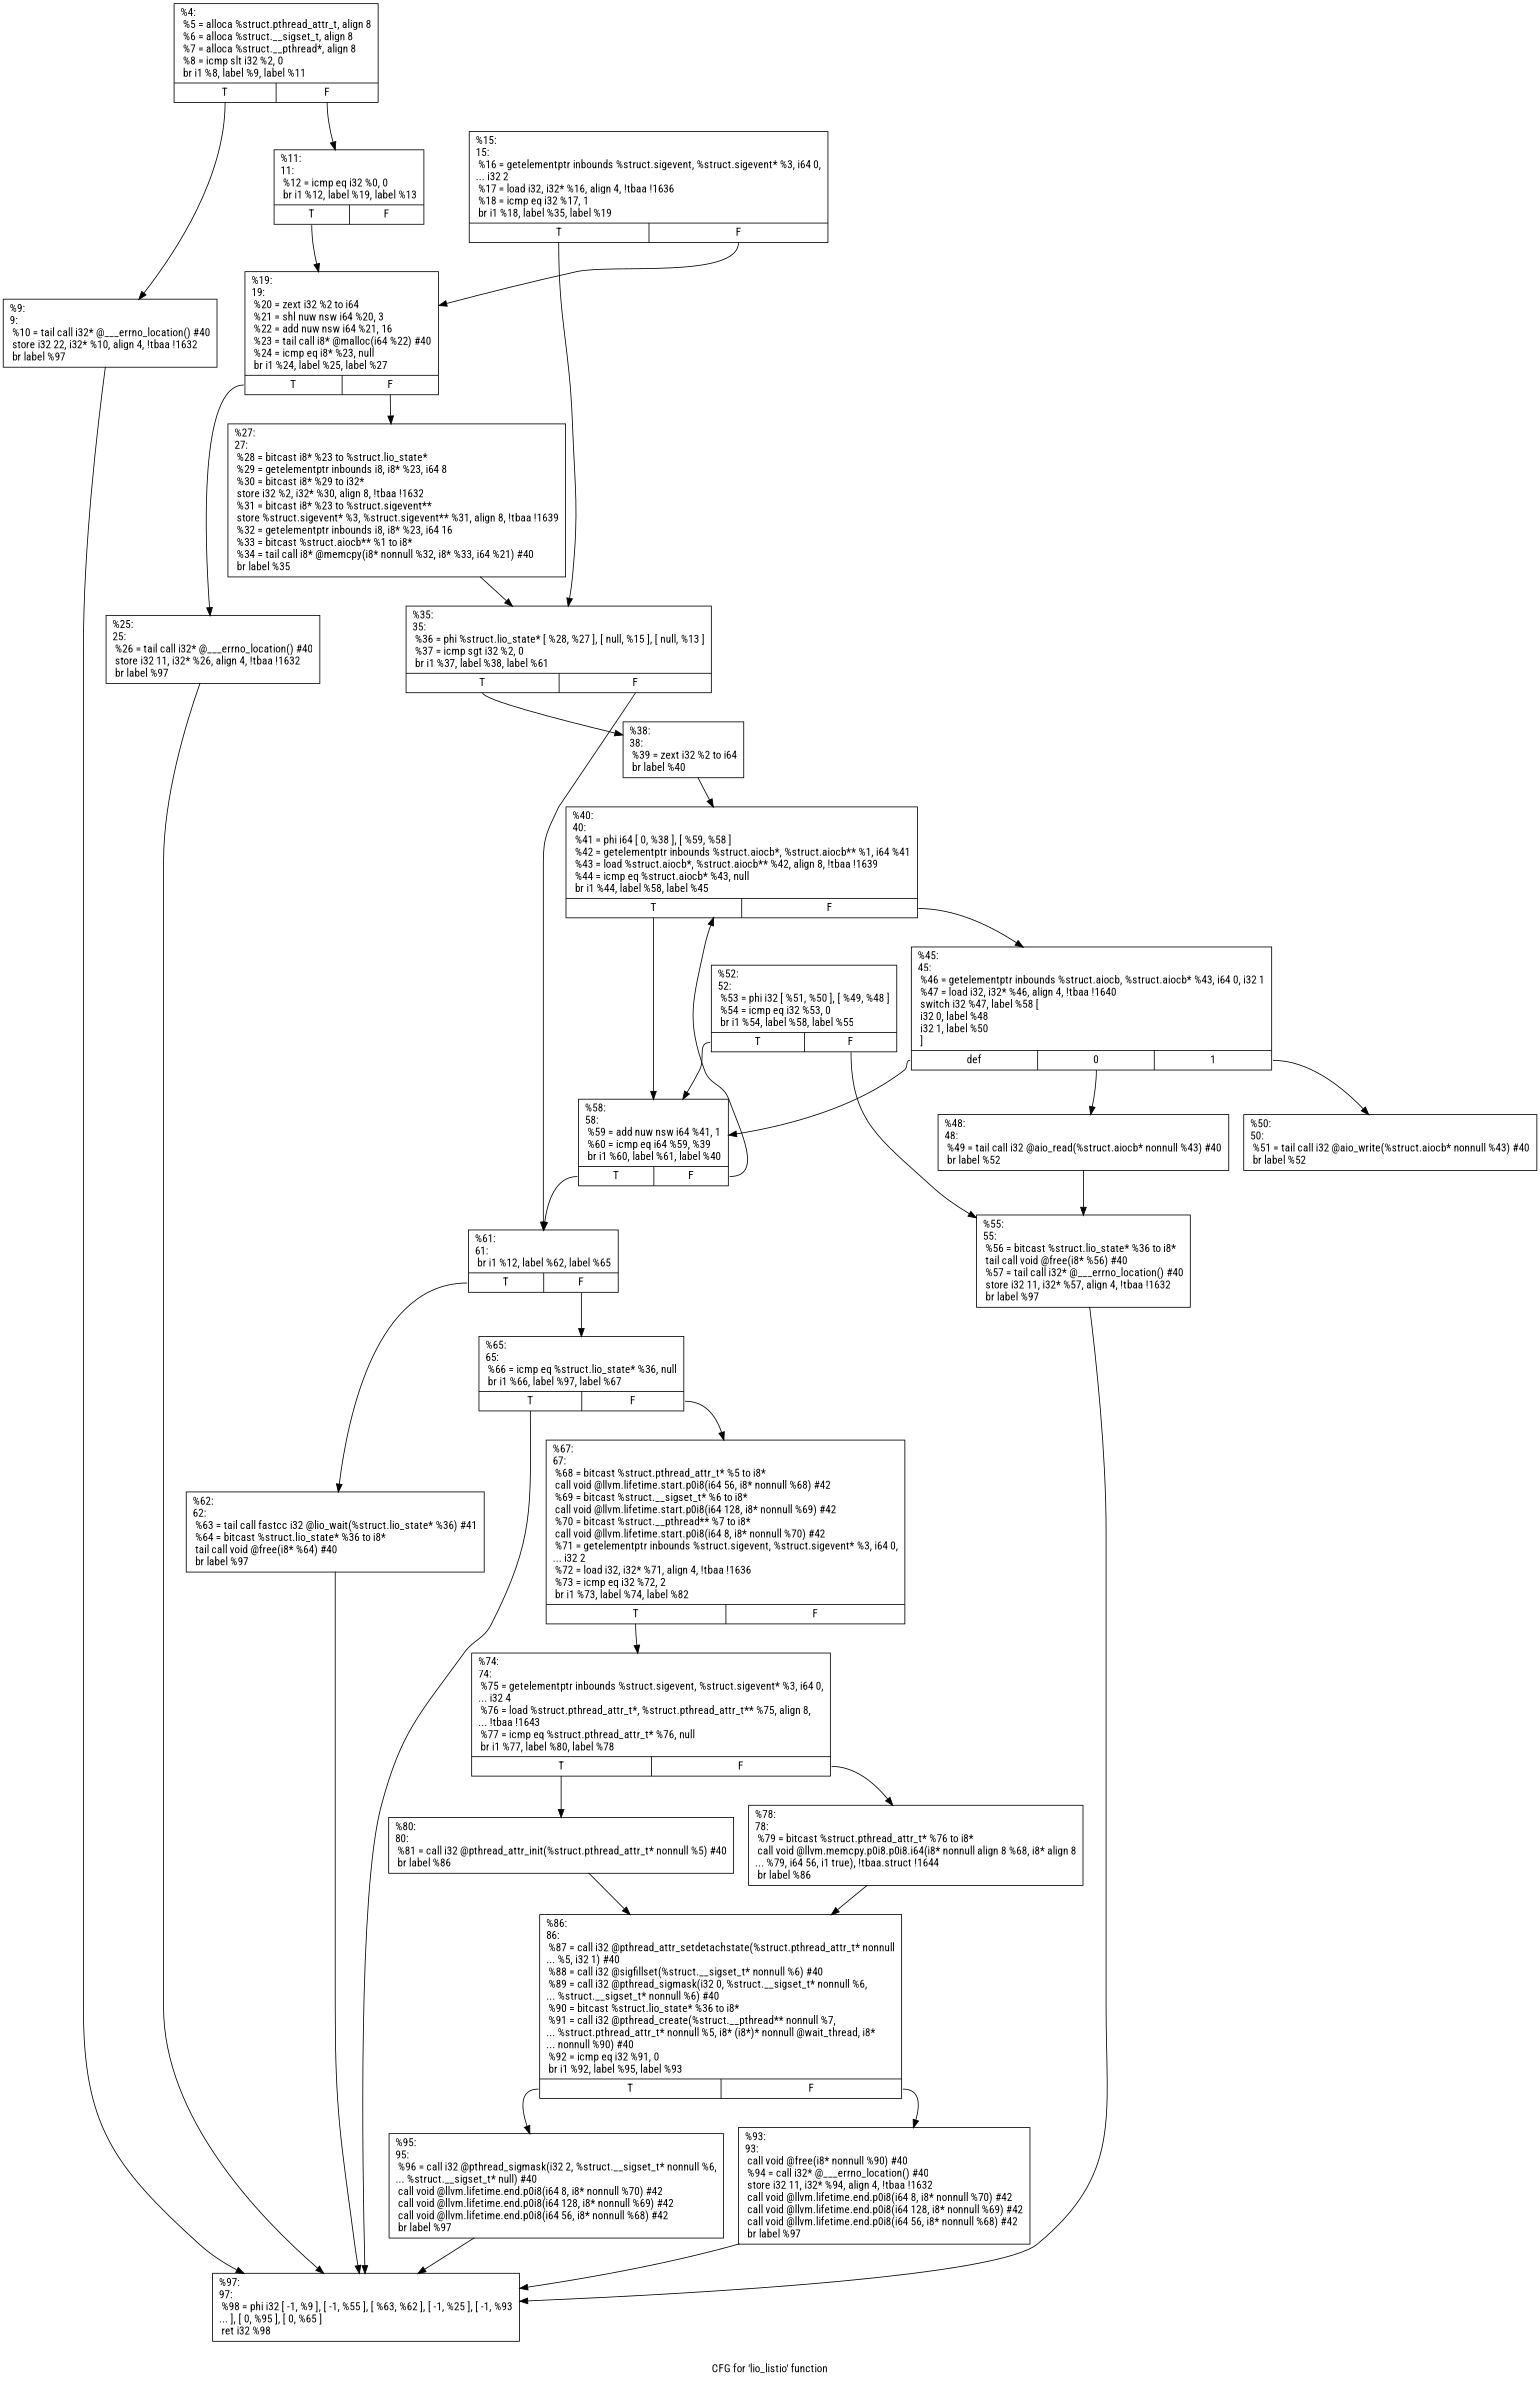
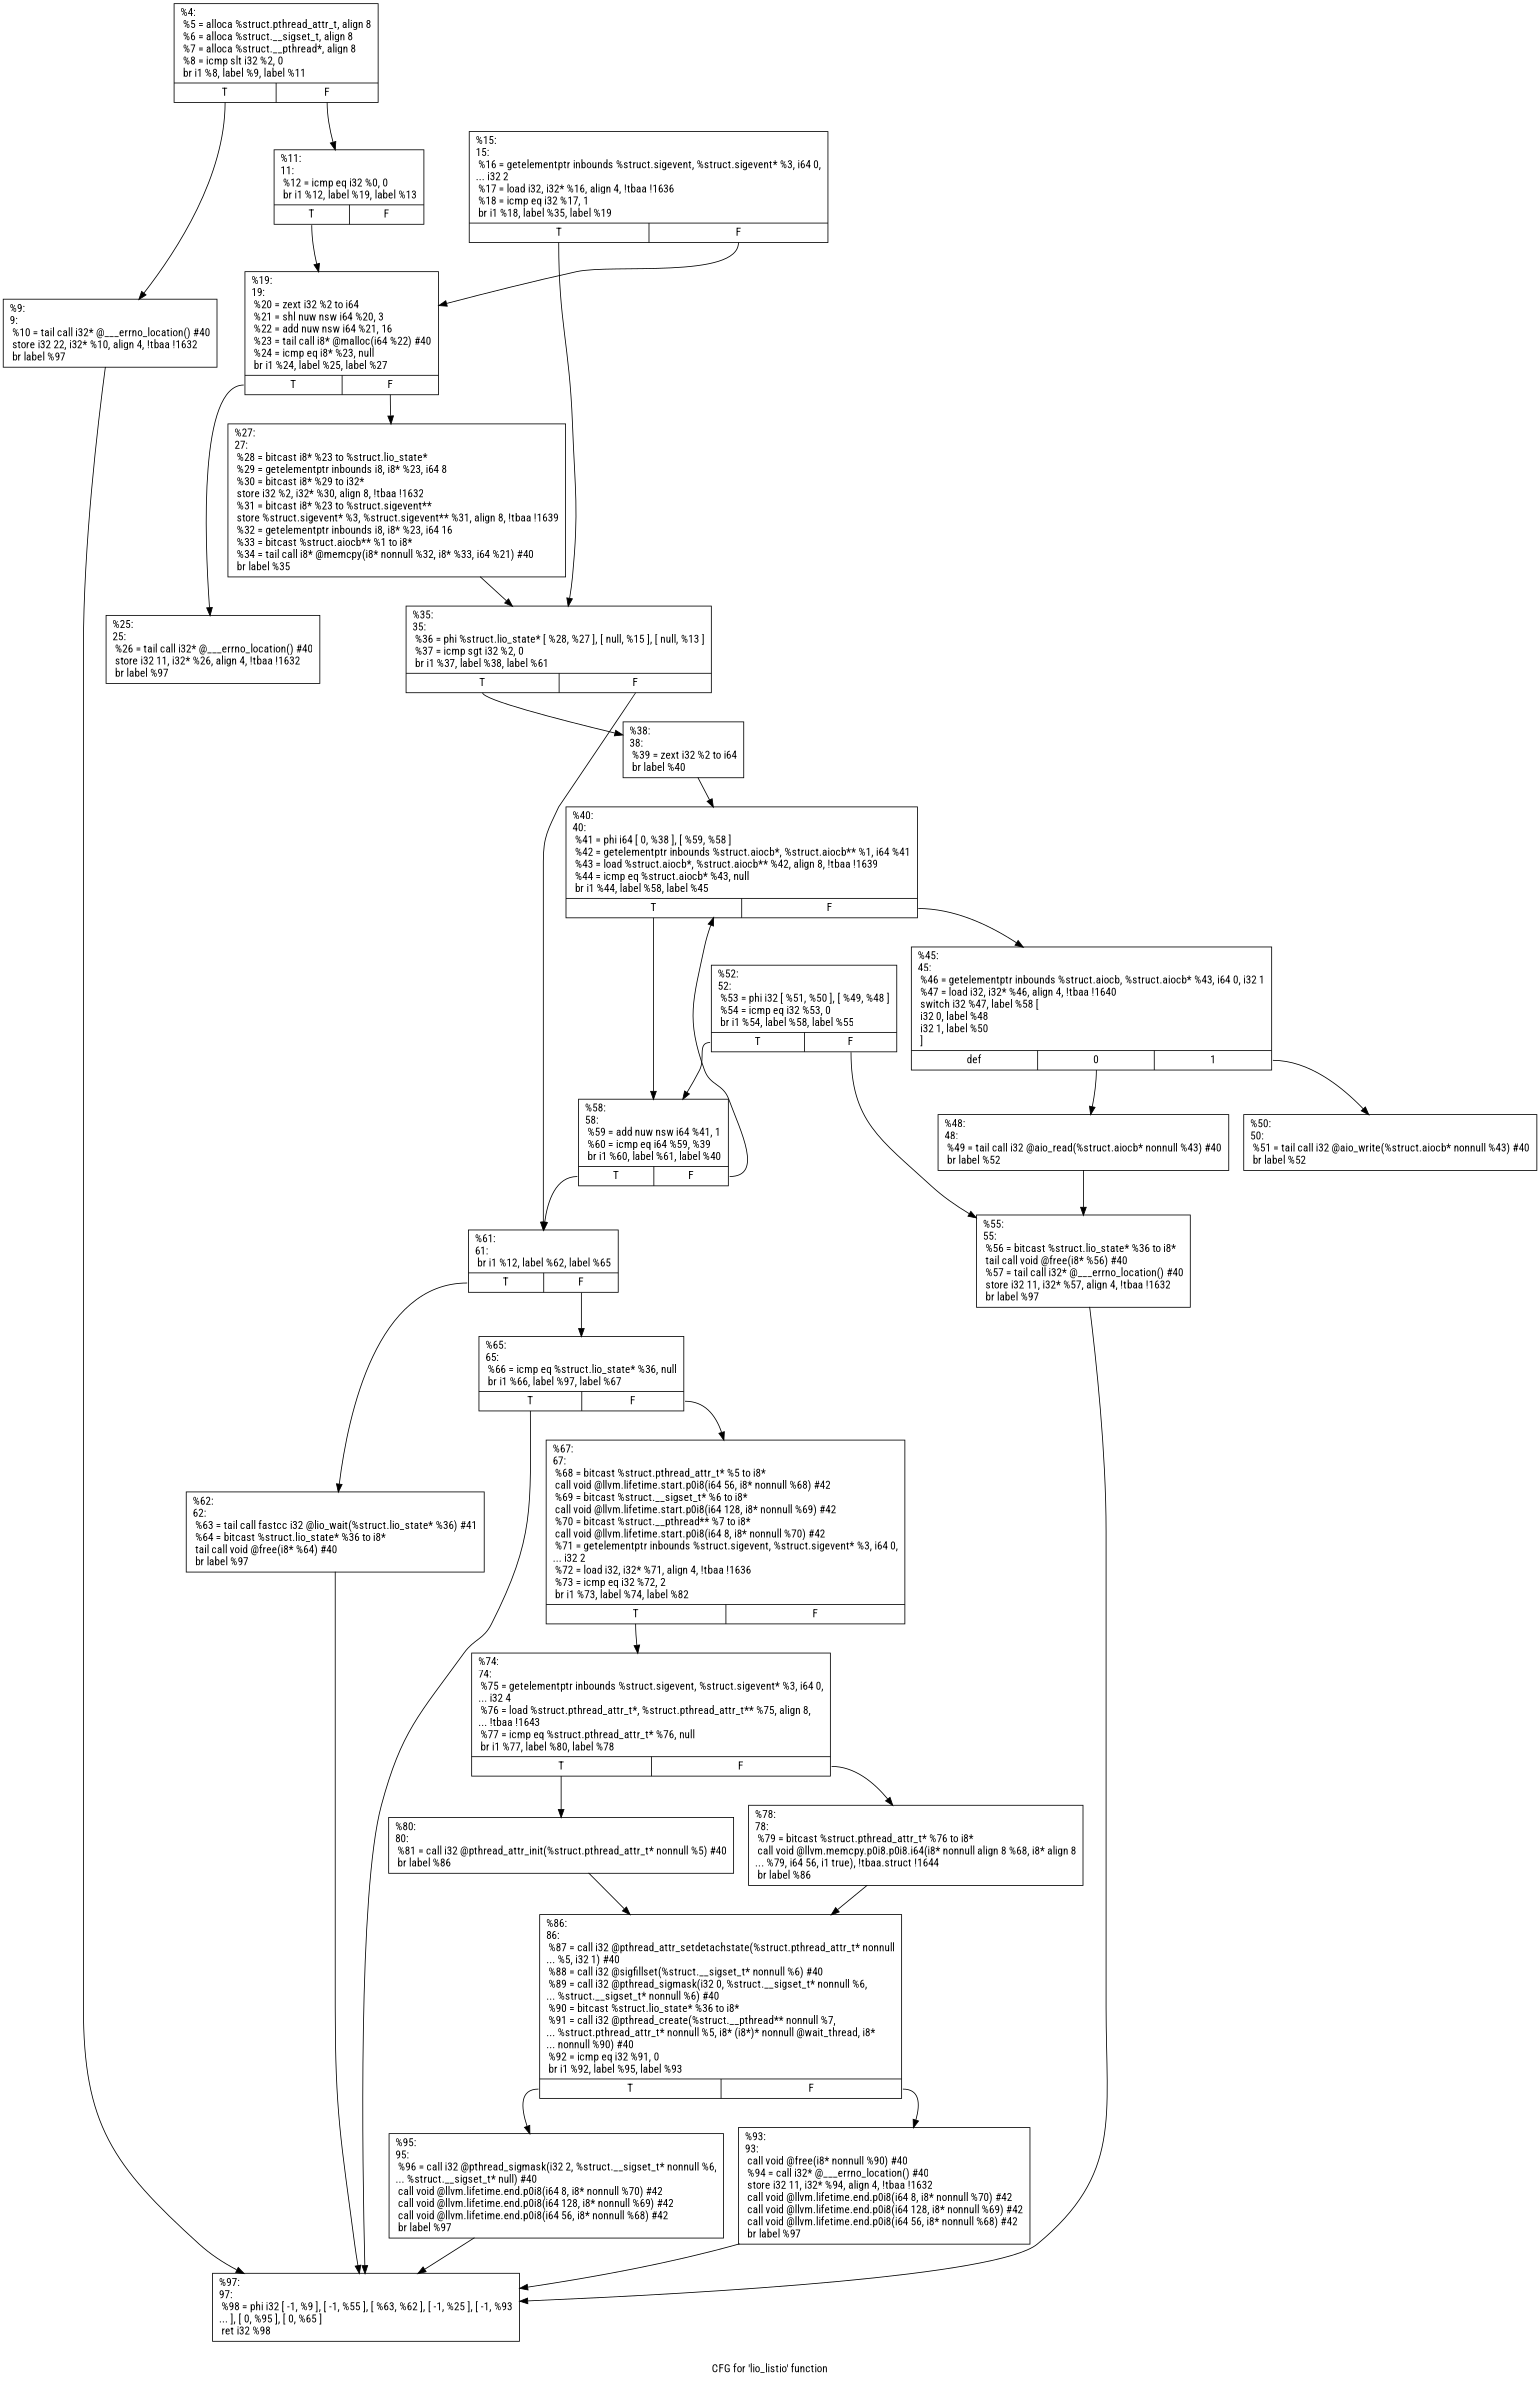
(830, 1110) -> none
(164, 1499) -> none
